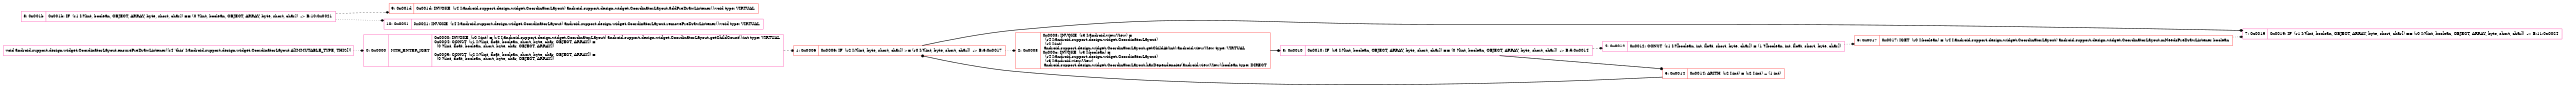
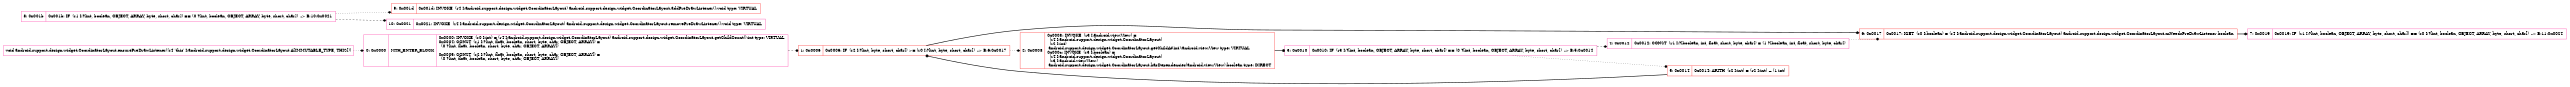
(361, 13) -> (362, 13)
(358, 20) -> (359, 20)
(1580, 24) -> (1390, 30)
(2236, 37) -> (2241, 34)
(1848, 44) -> (1863, 40)
(410, 50) -> (412, 50)
(1274, 51) -> (1279, 51)
(1580, 62) -> (1589, 61)
